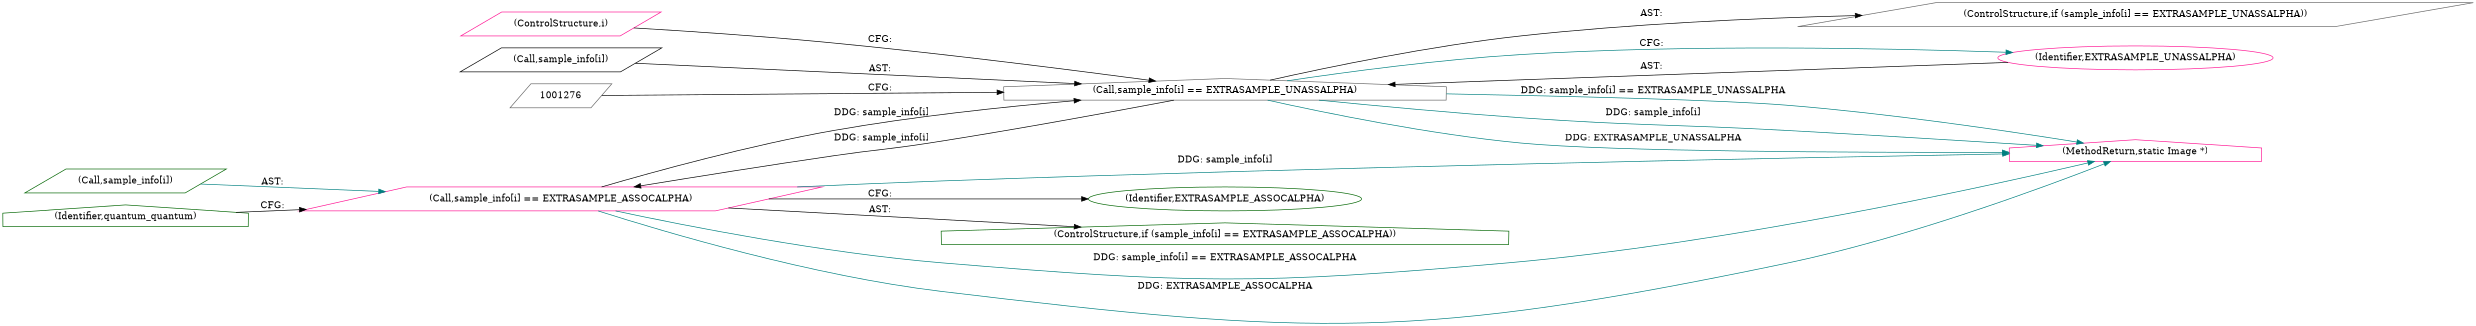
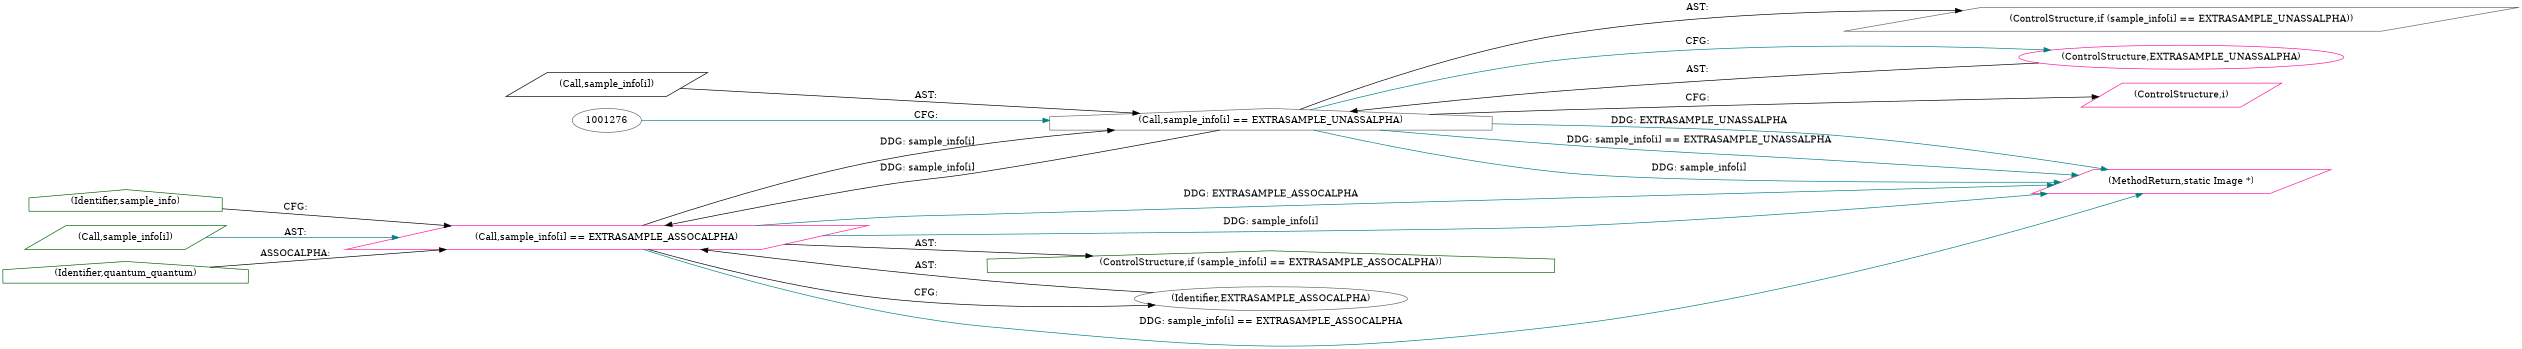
(892, 49) -> (1761, 104)
(2135, 58) -> (2181, 57)
(799, 94) -> (842, 120)
(561, 96) -> (607, 120)
(2135, 152) -> (2181, 182)
(1225, 199) -> (1271, 299)
none -> (126, 202)
(274, 206) -> (297, 254)
none -> (930, 275)
